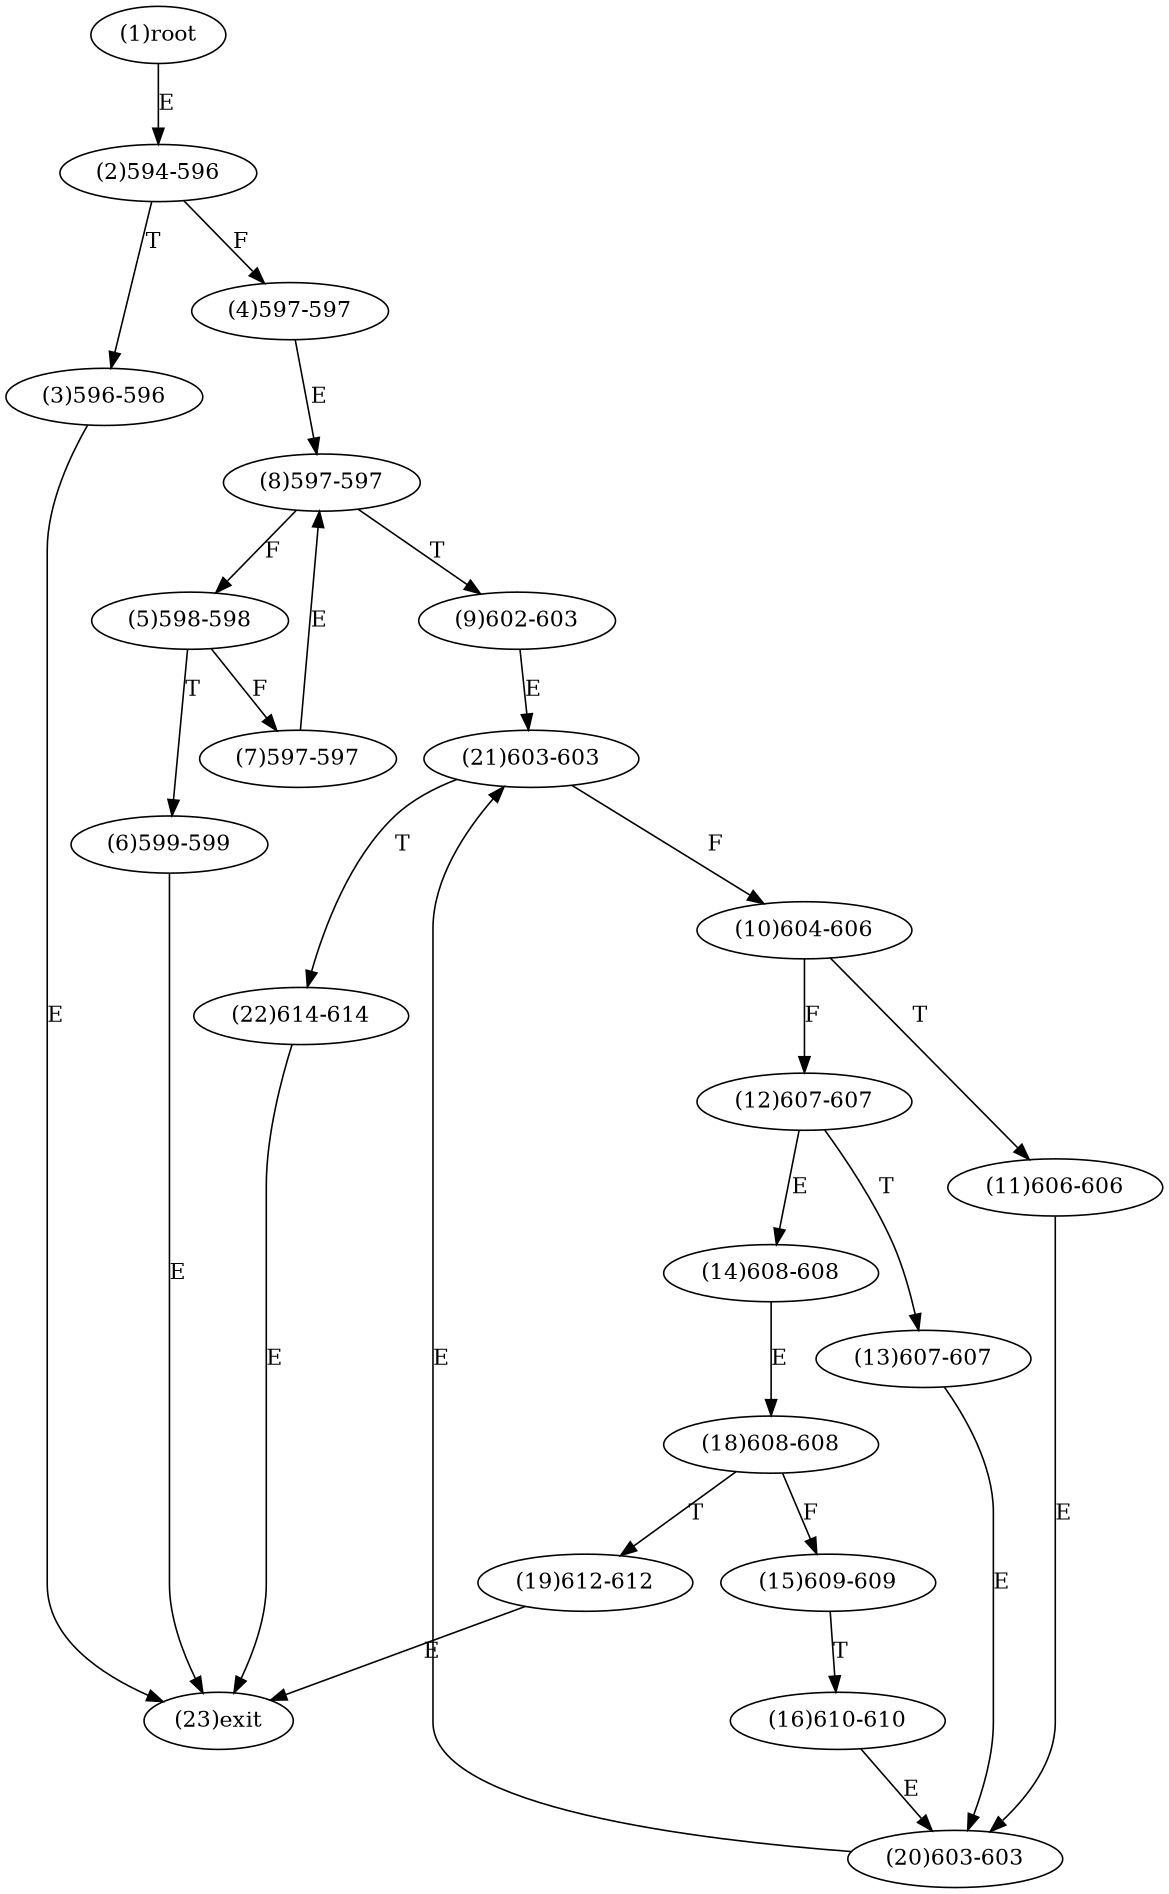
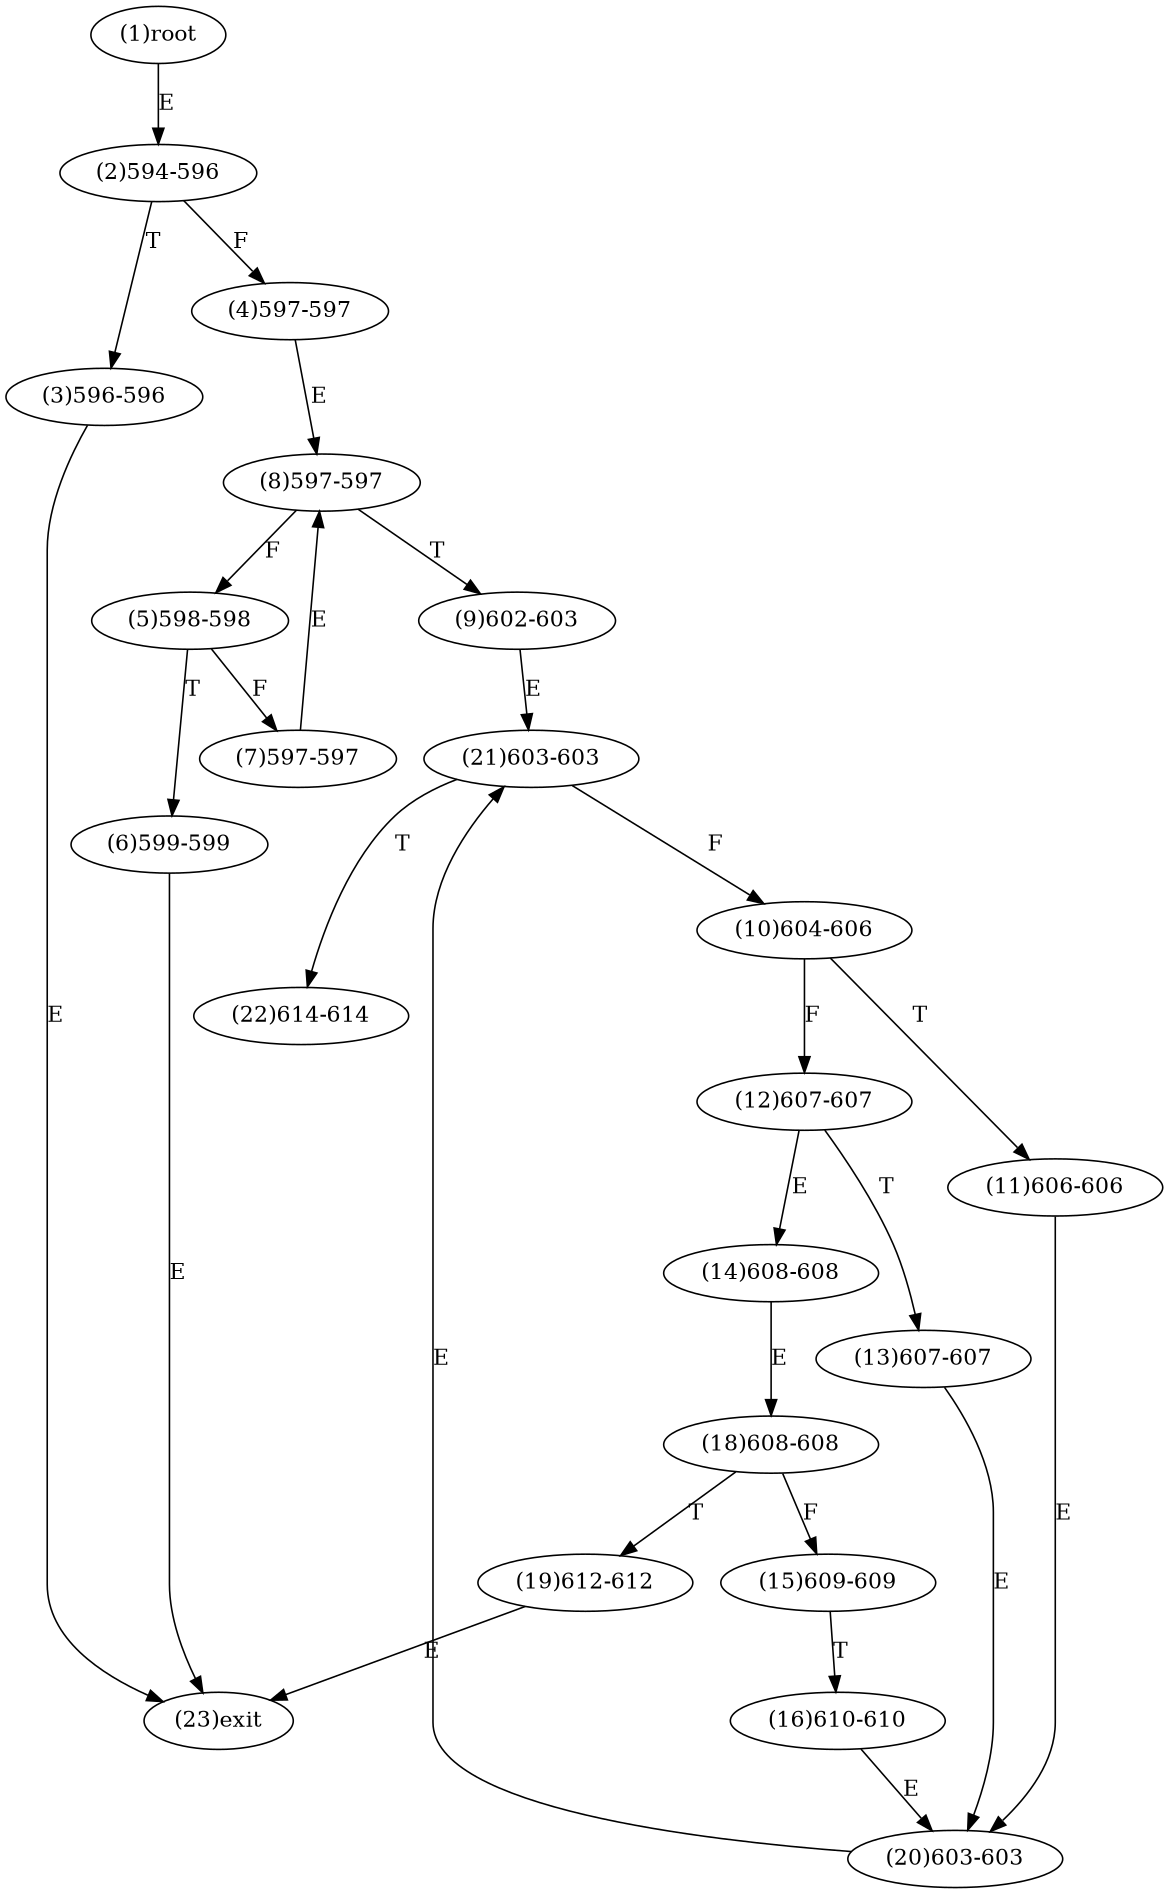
(266, 1362) -> none
